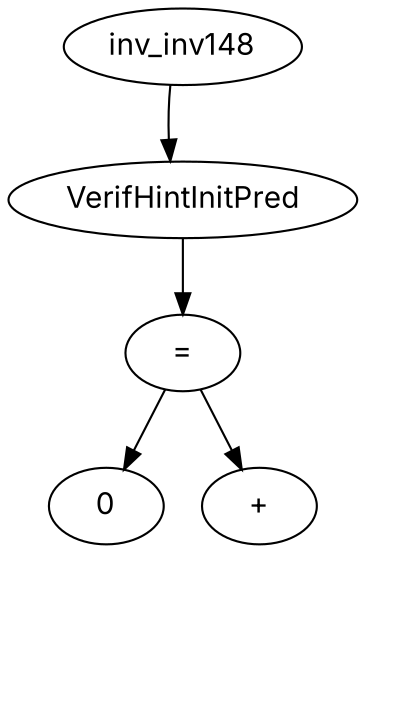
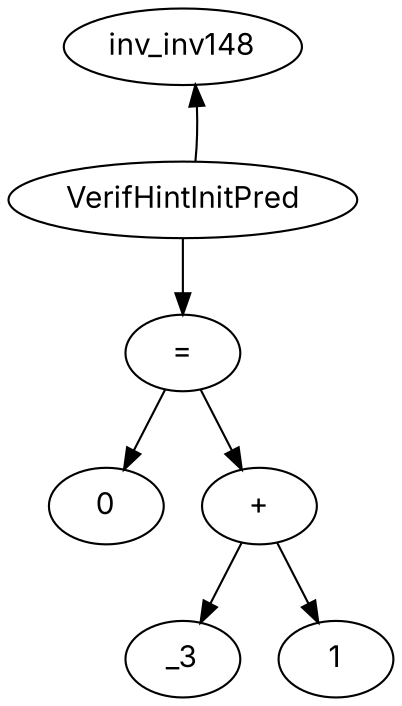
(169, 112) -> (197, 134)
none -> (183, 659)
none -> (336, 659)
